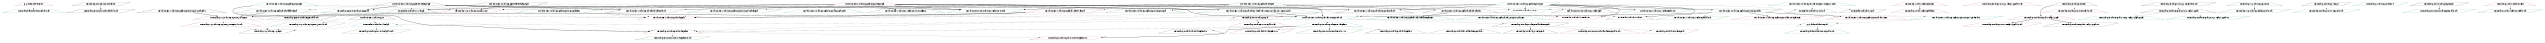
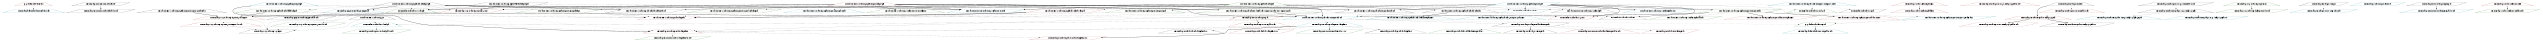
(1576, 18) -> (1572, 18)
